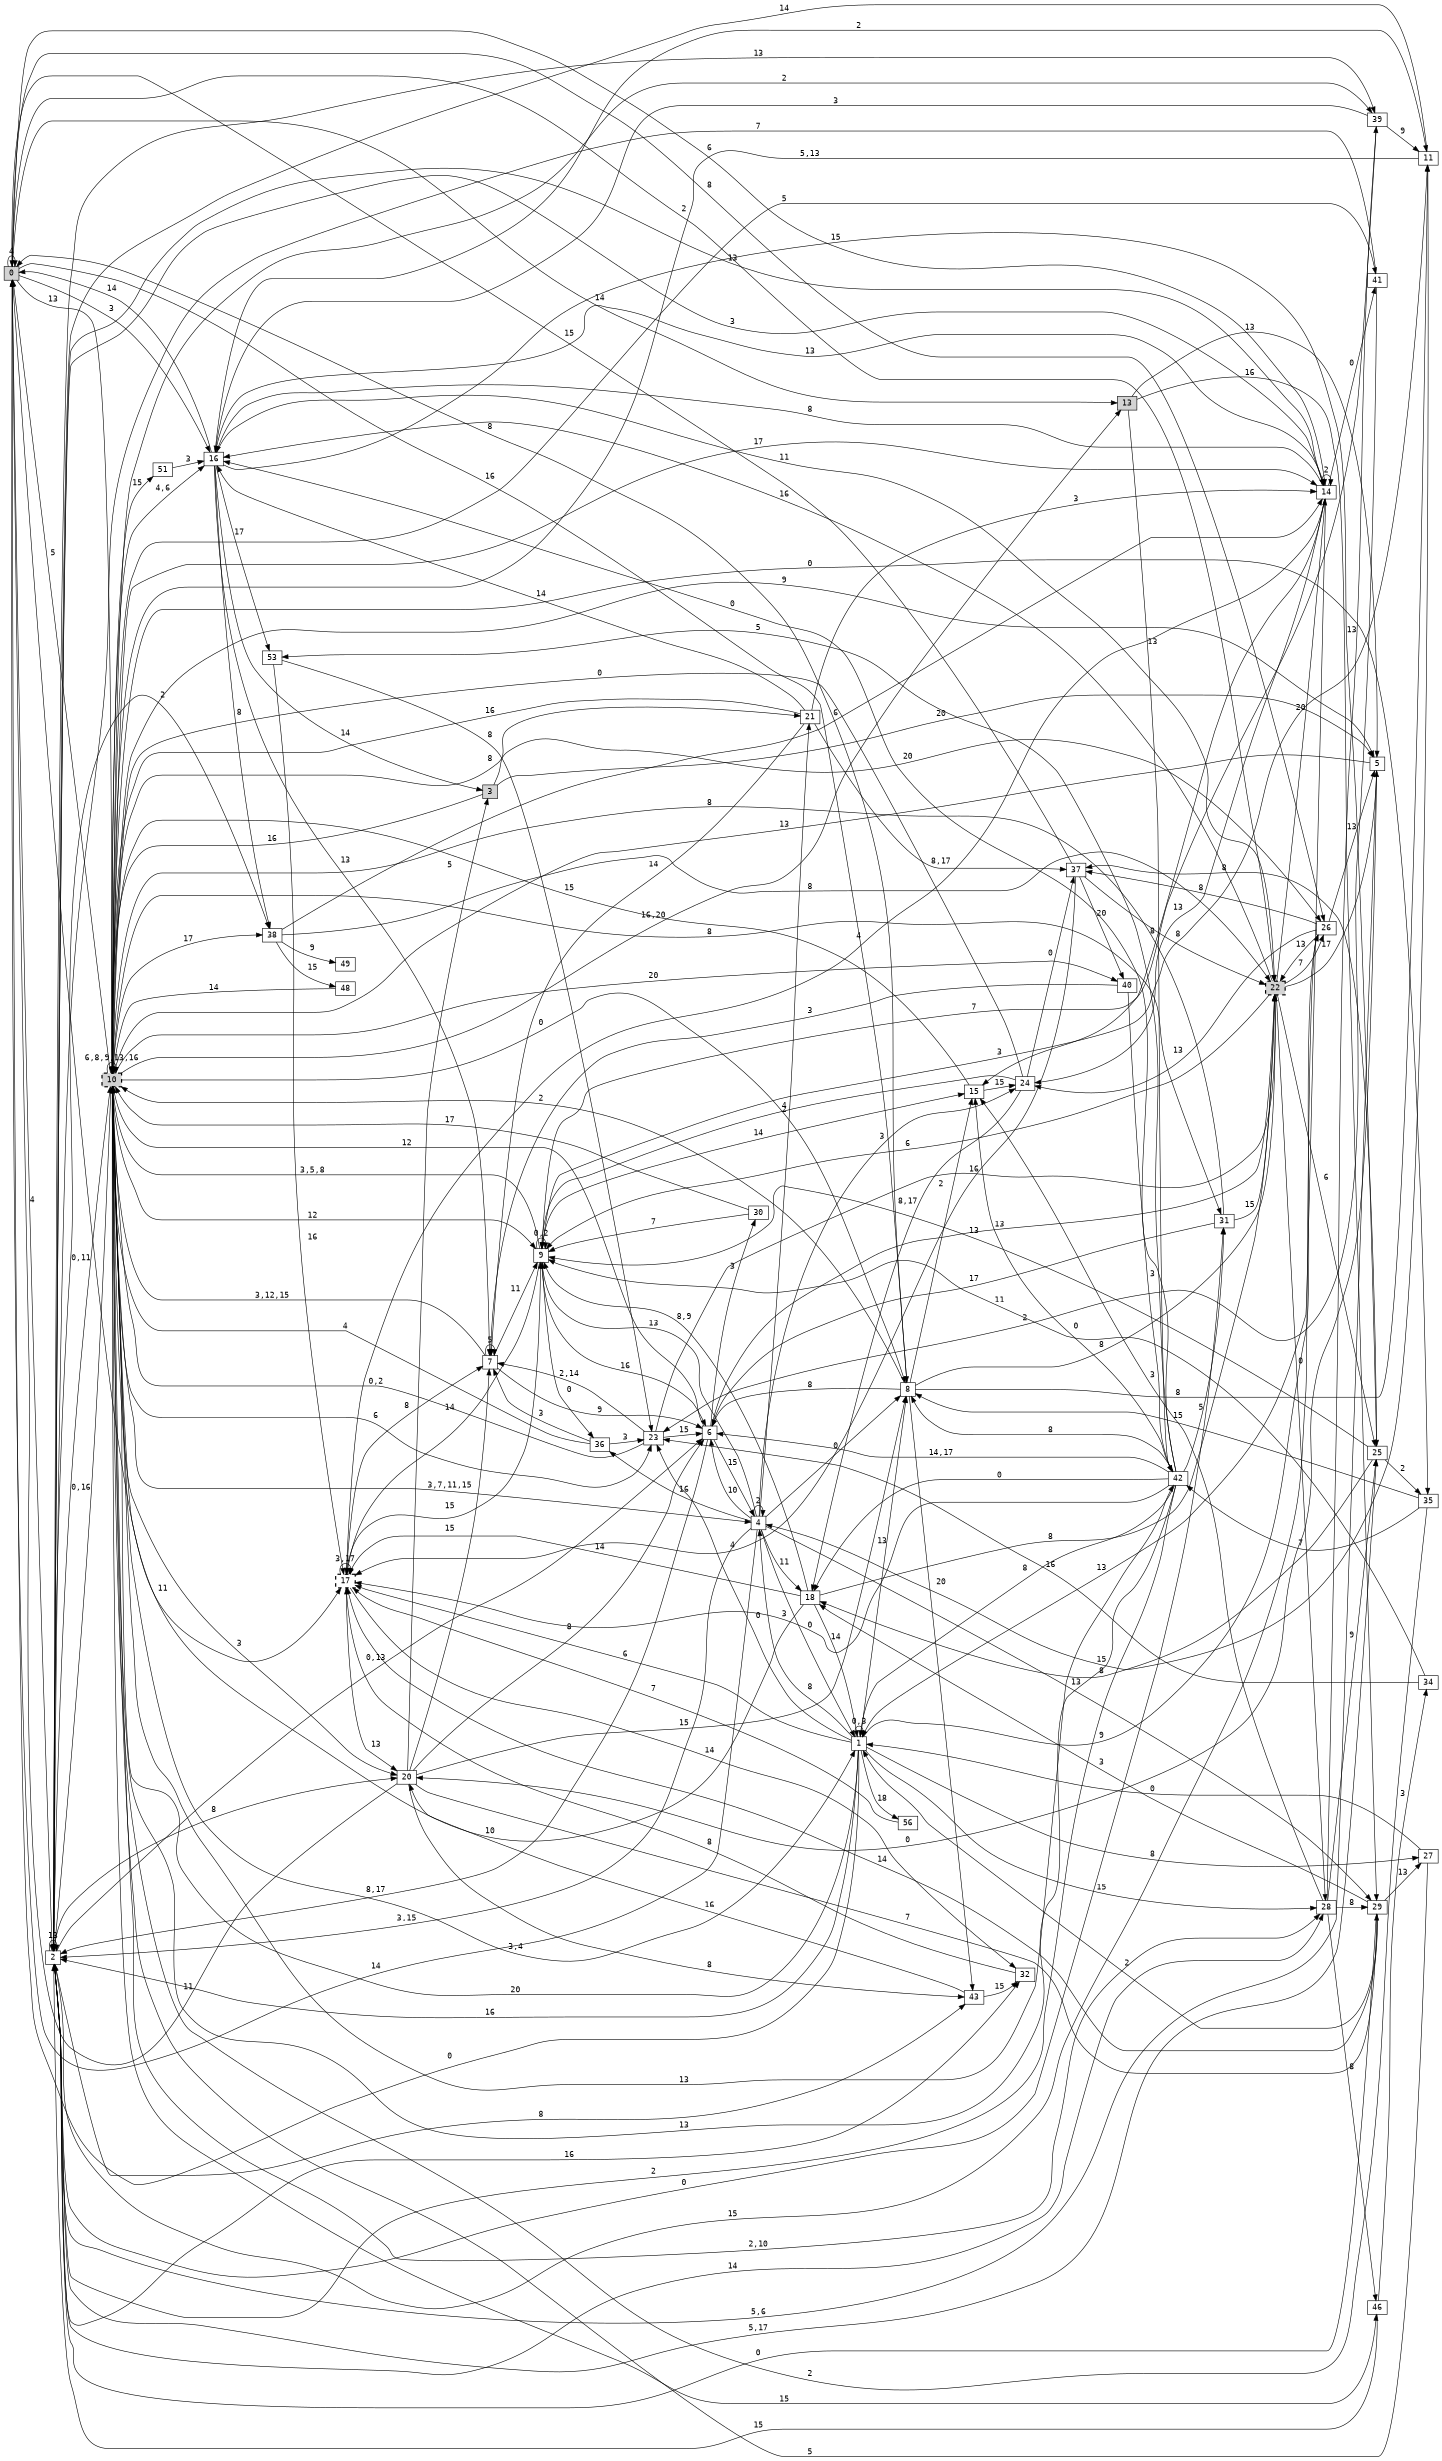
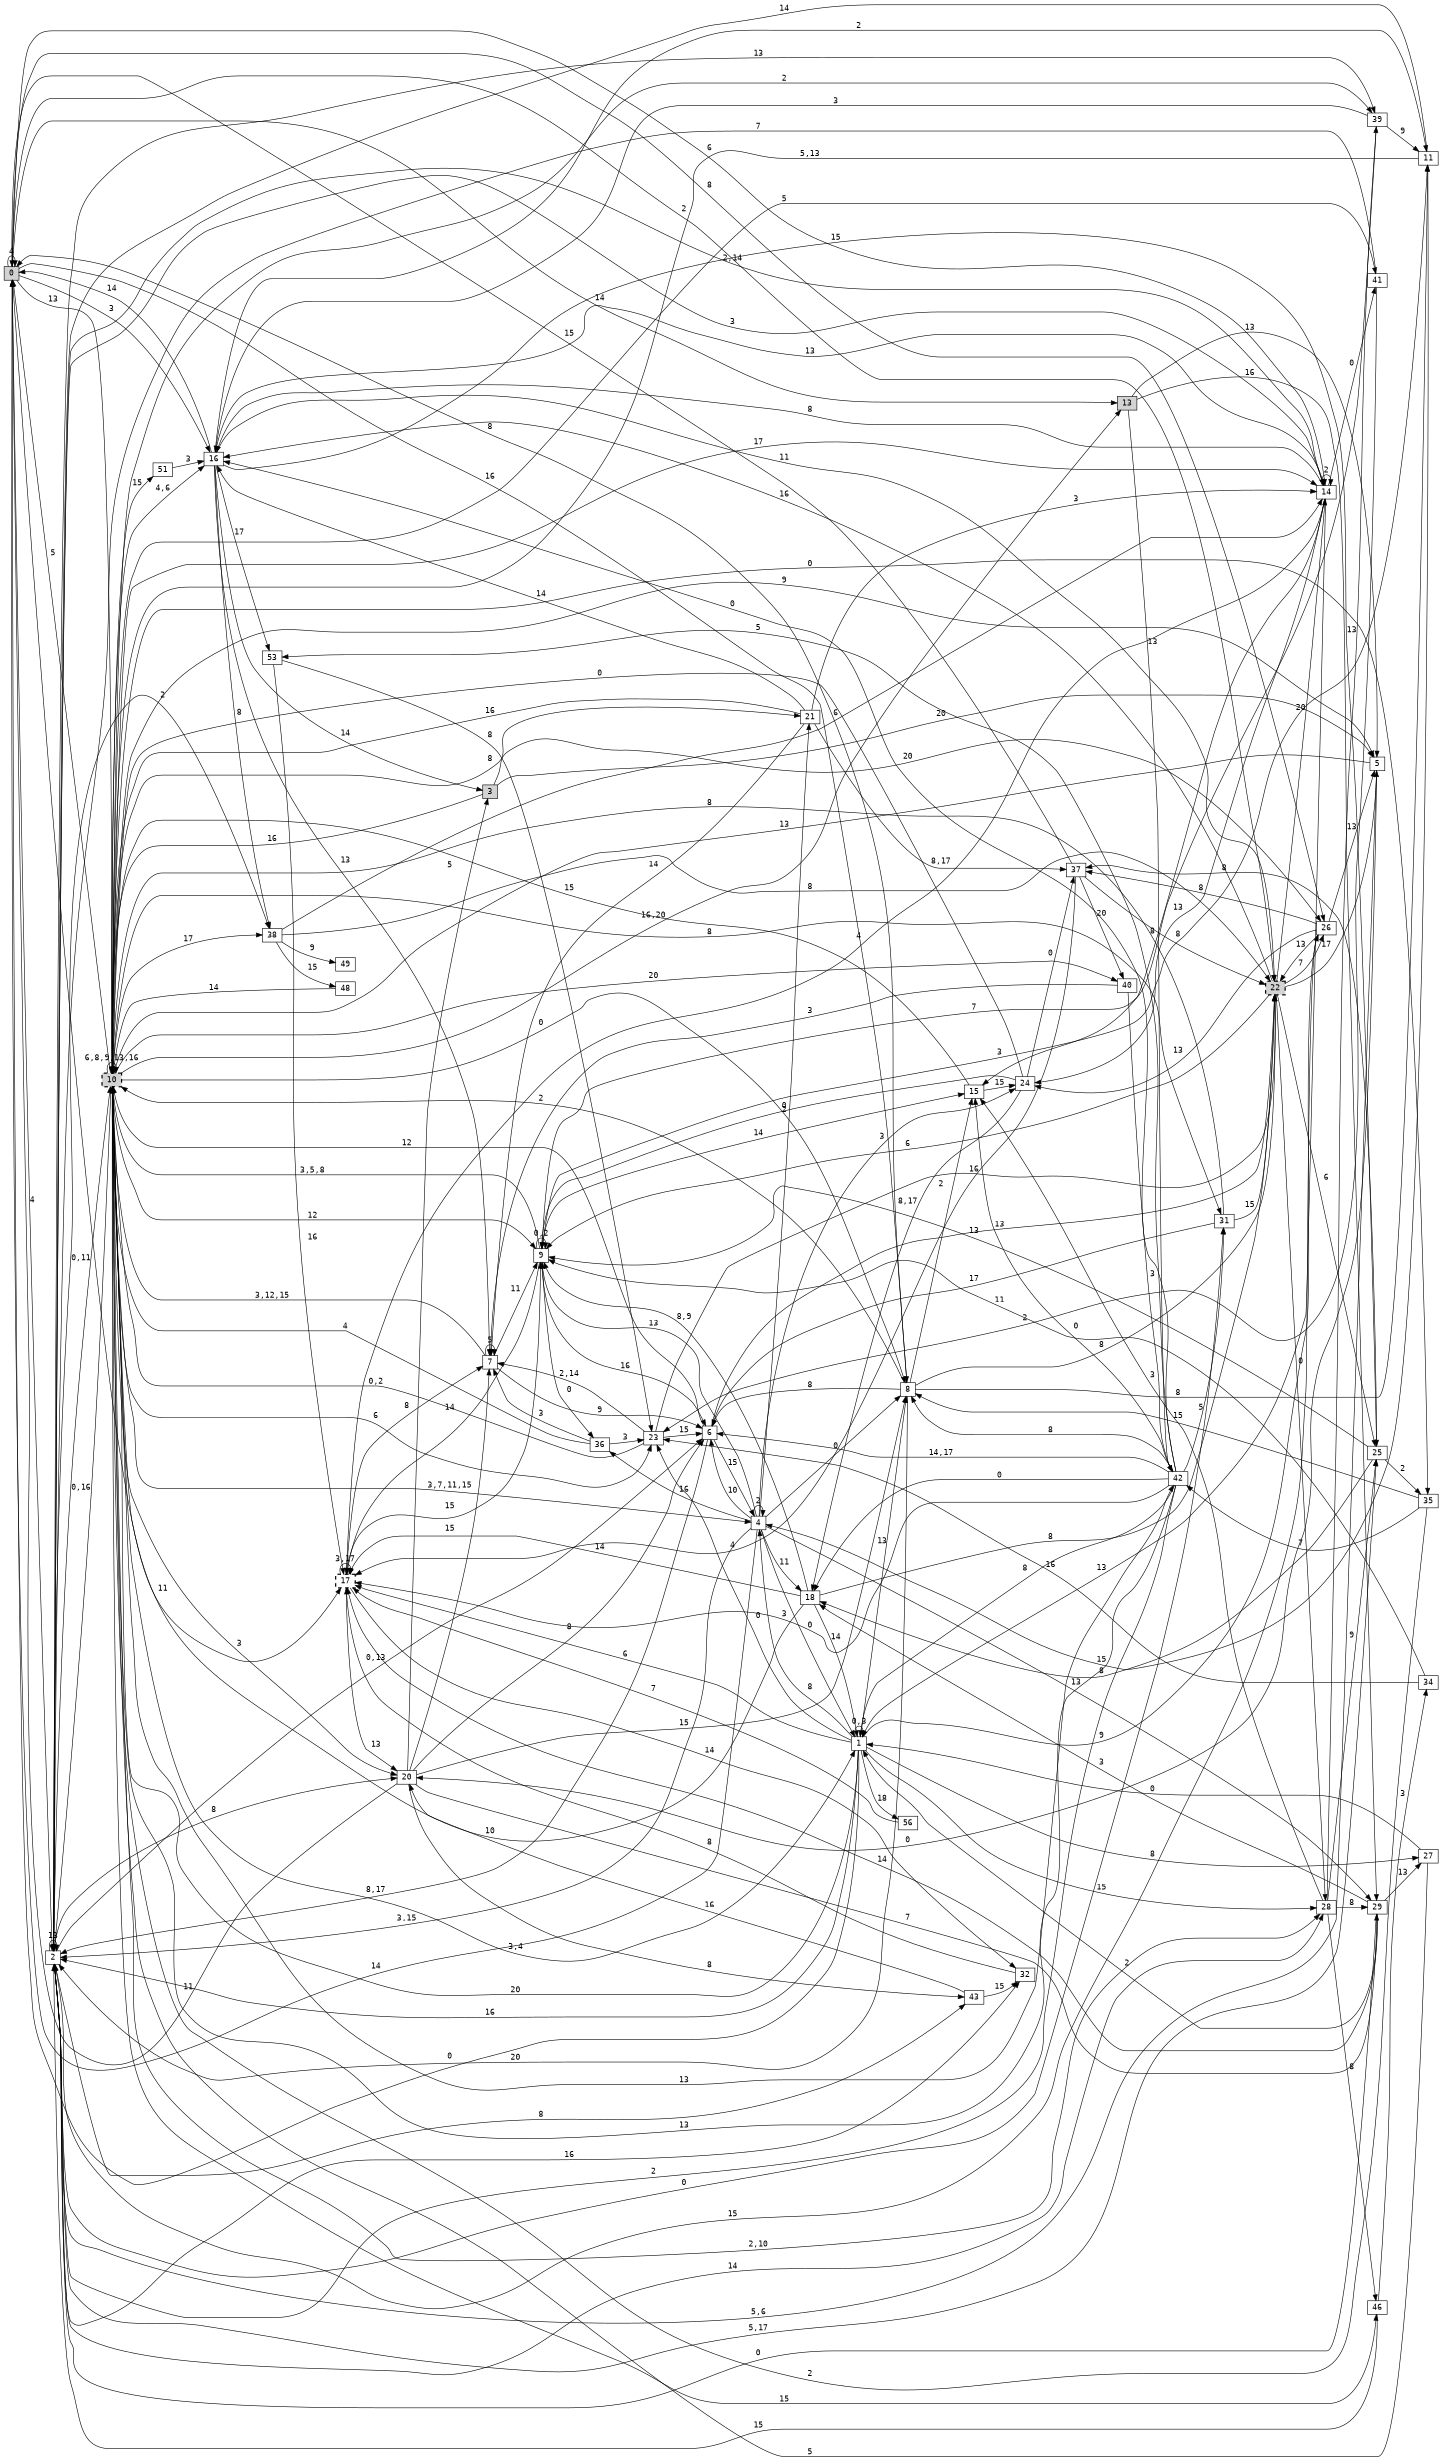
(733, 258) -> (733, 258)
(784, 1106) -> (784, 1106)
(759, 1213) -> none
(941, 1690) -> (765, 2069)
